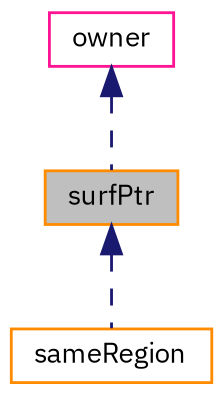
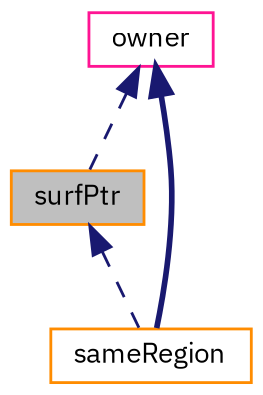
none -> (172, 211)
